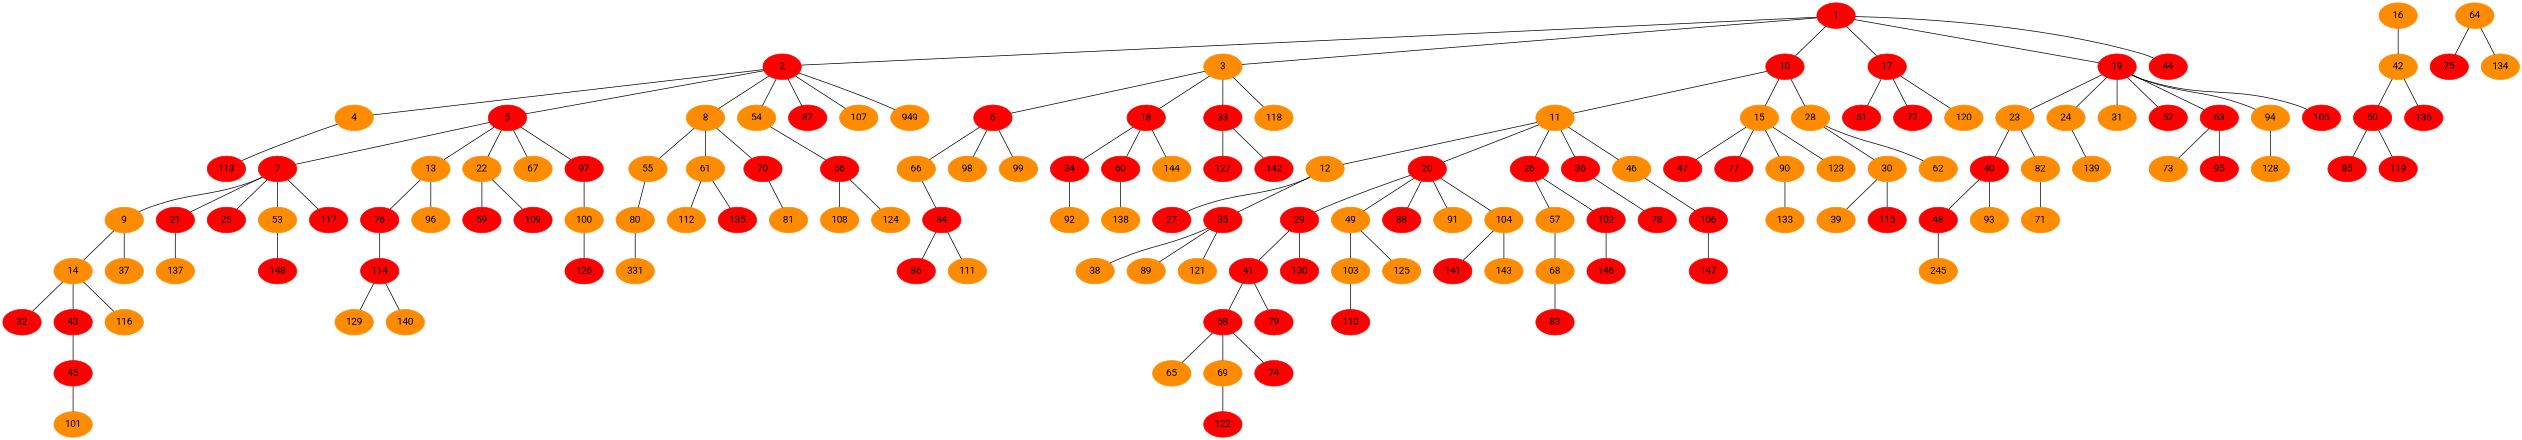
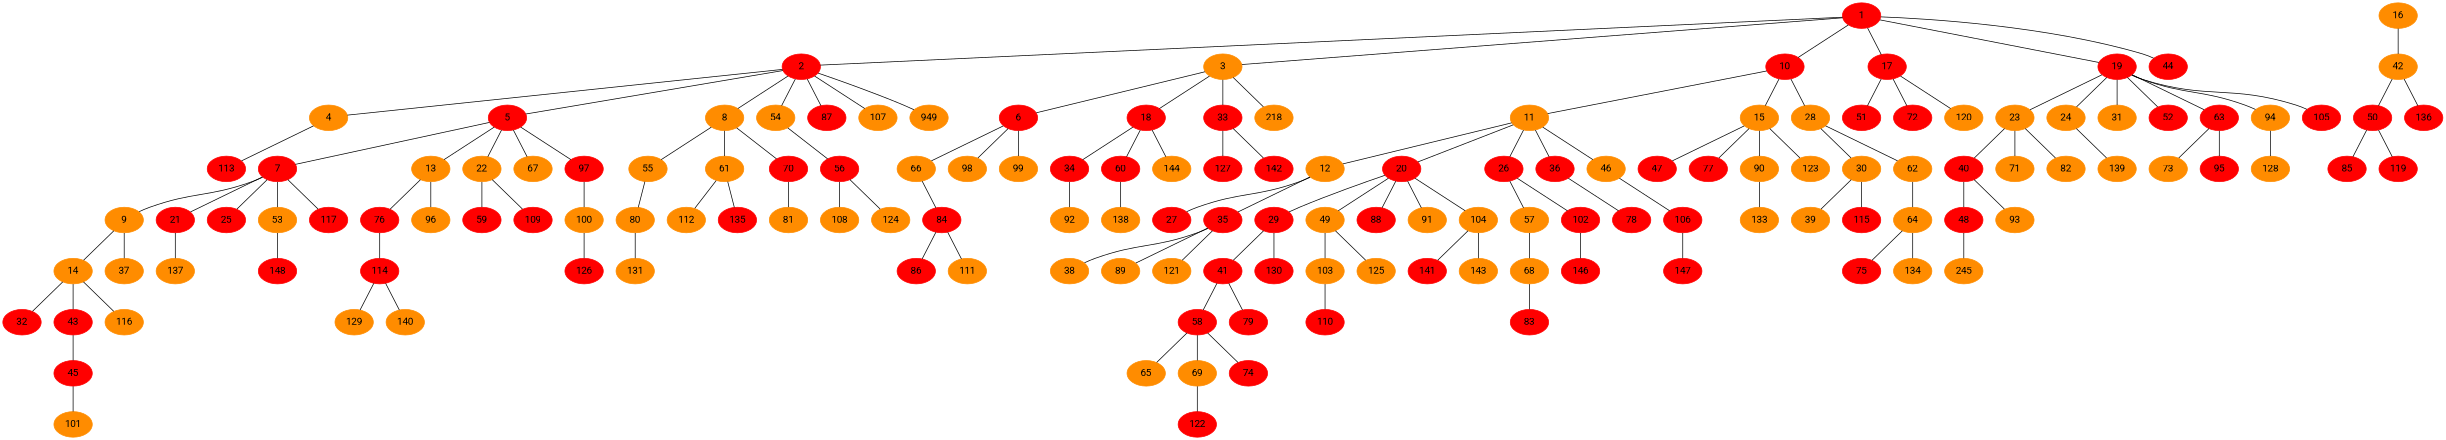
(1274, 118) -> (1274, 118)
none -> (1913, 195)
(2040, 195) -> (2015, 143)
(635, 271) -> (635, 271)
